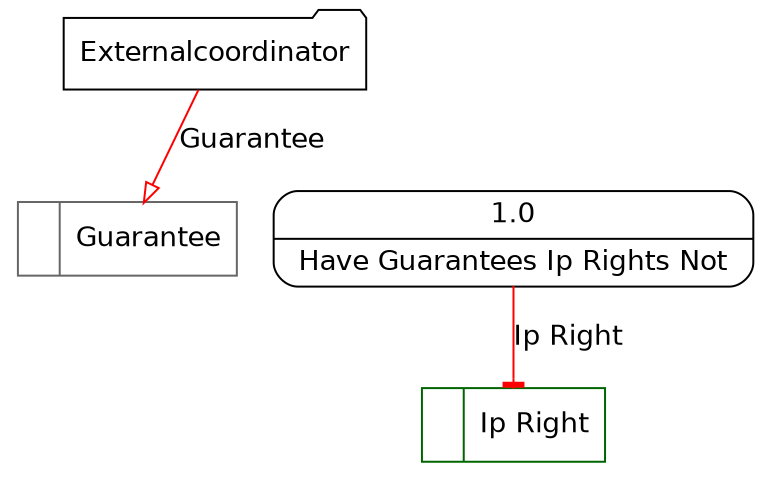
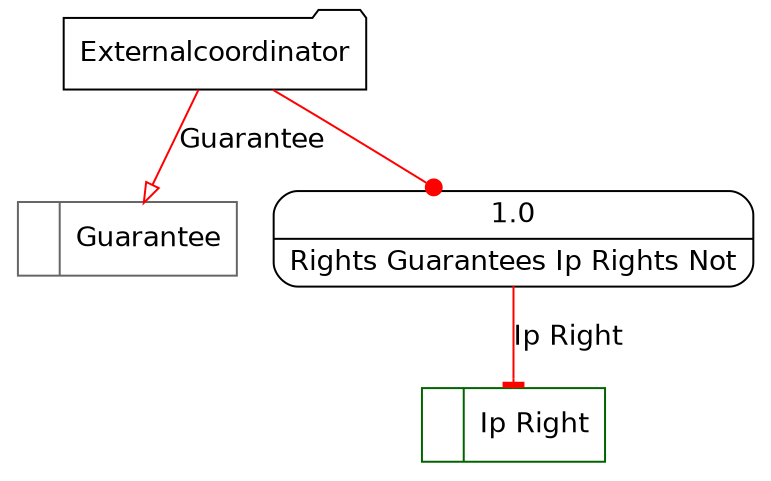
none -> (350, 136)
(513, 262) -> (513, 262)
